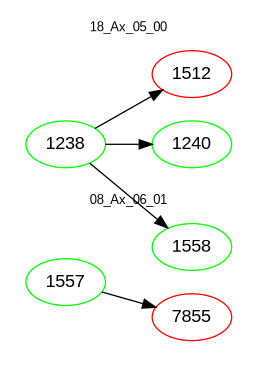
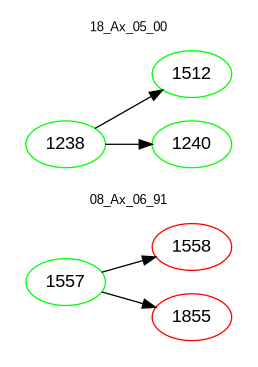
(192, 74) -> (192, 74)
(130, 197) -> (122, 266)
(129, 201) -> (129, 201)
(192, 247) -> (192, 247)
(192, 317) -> (192, 317)
